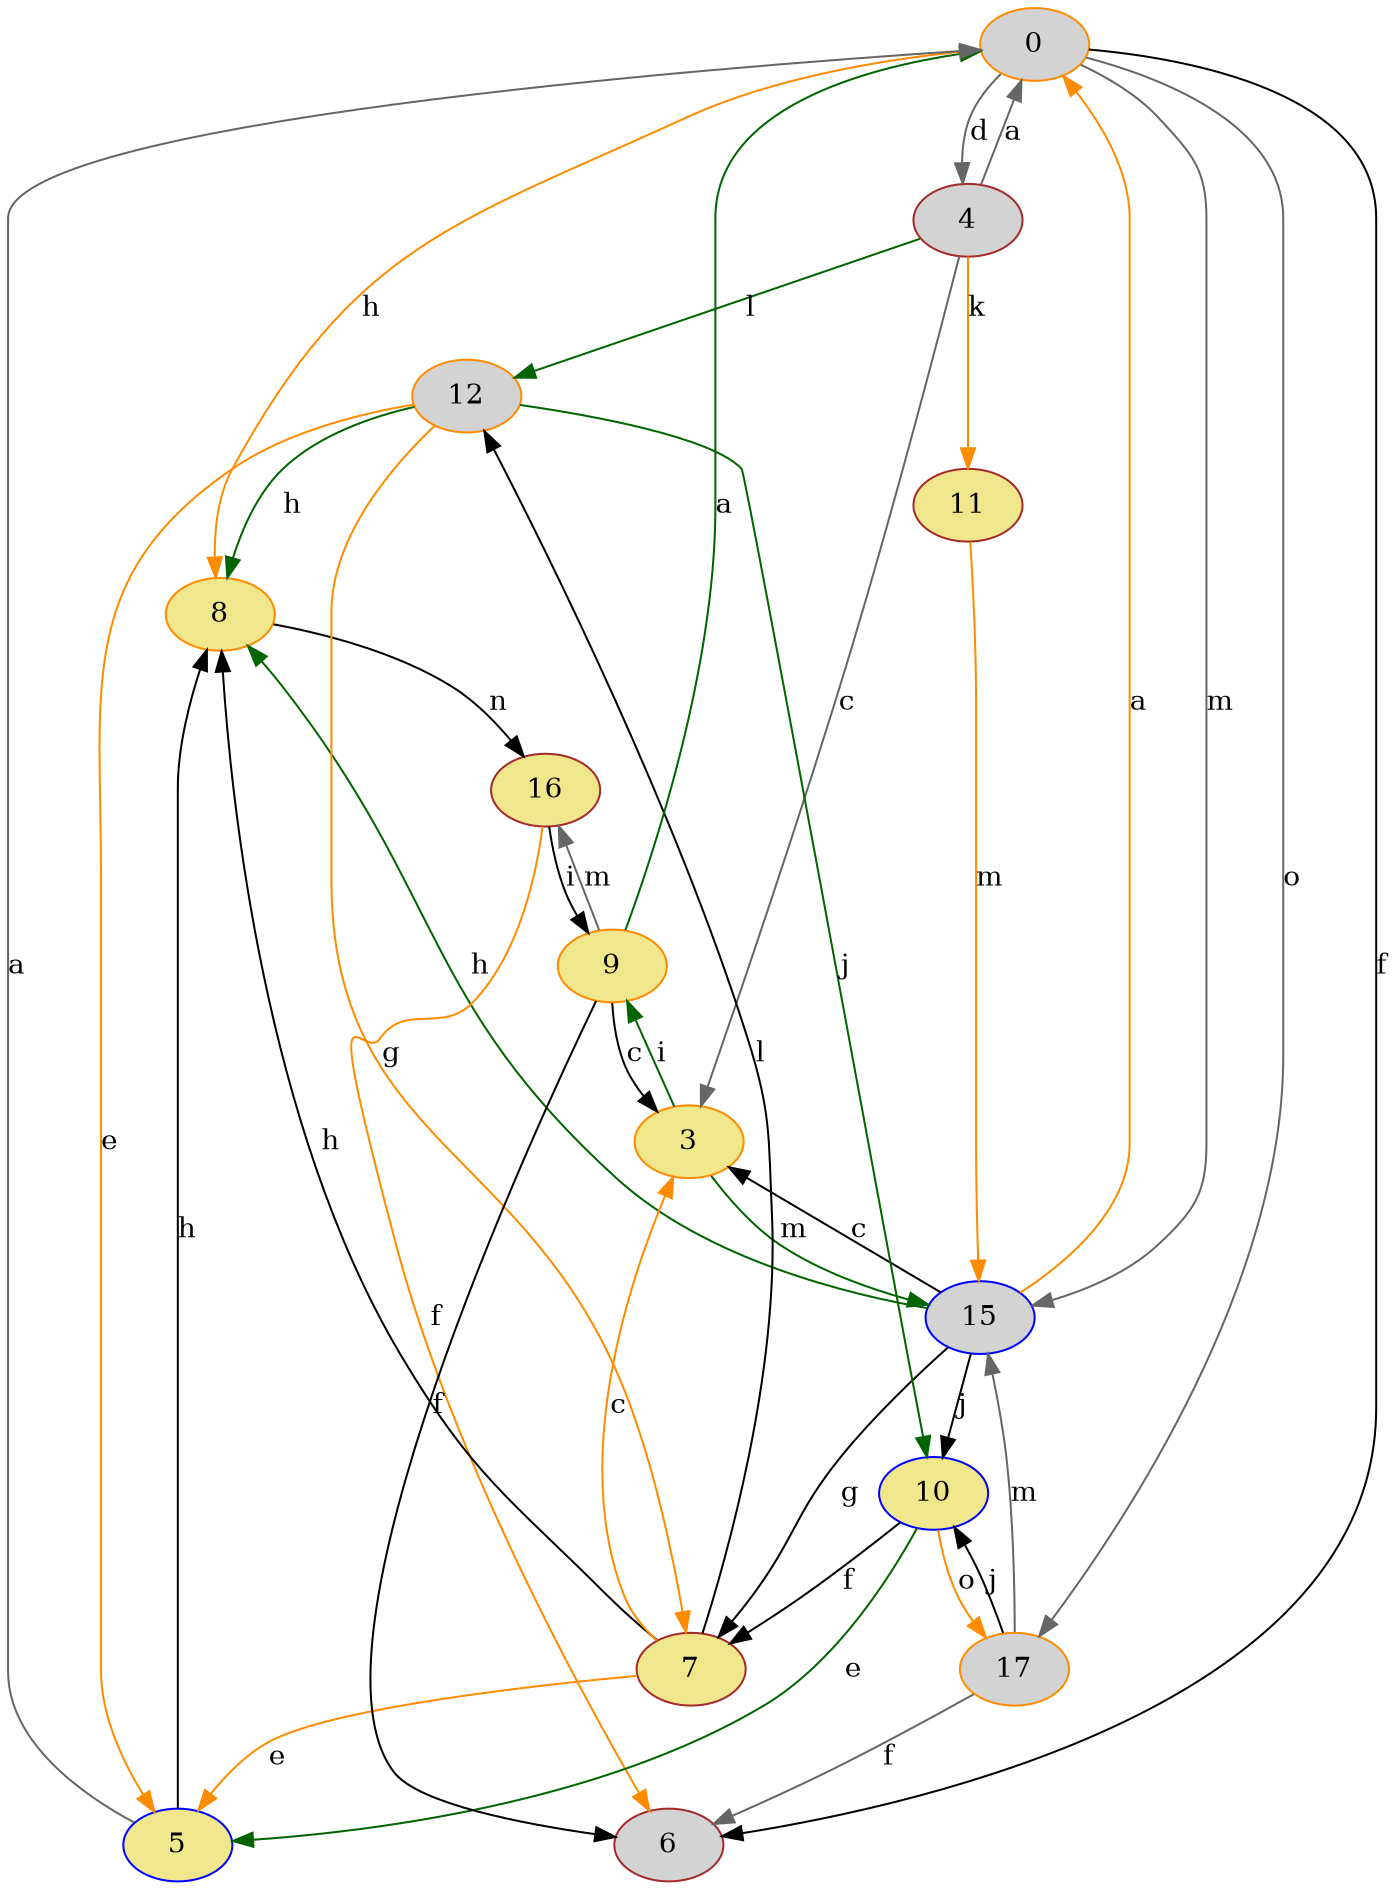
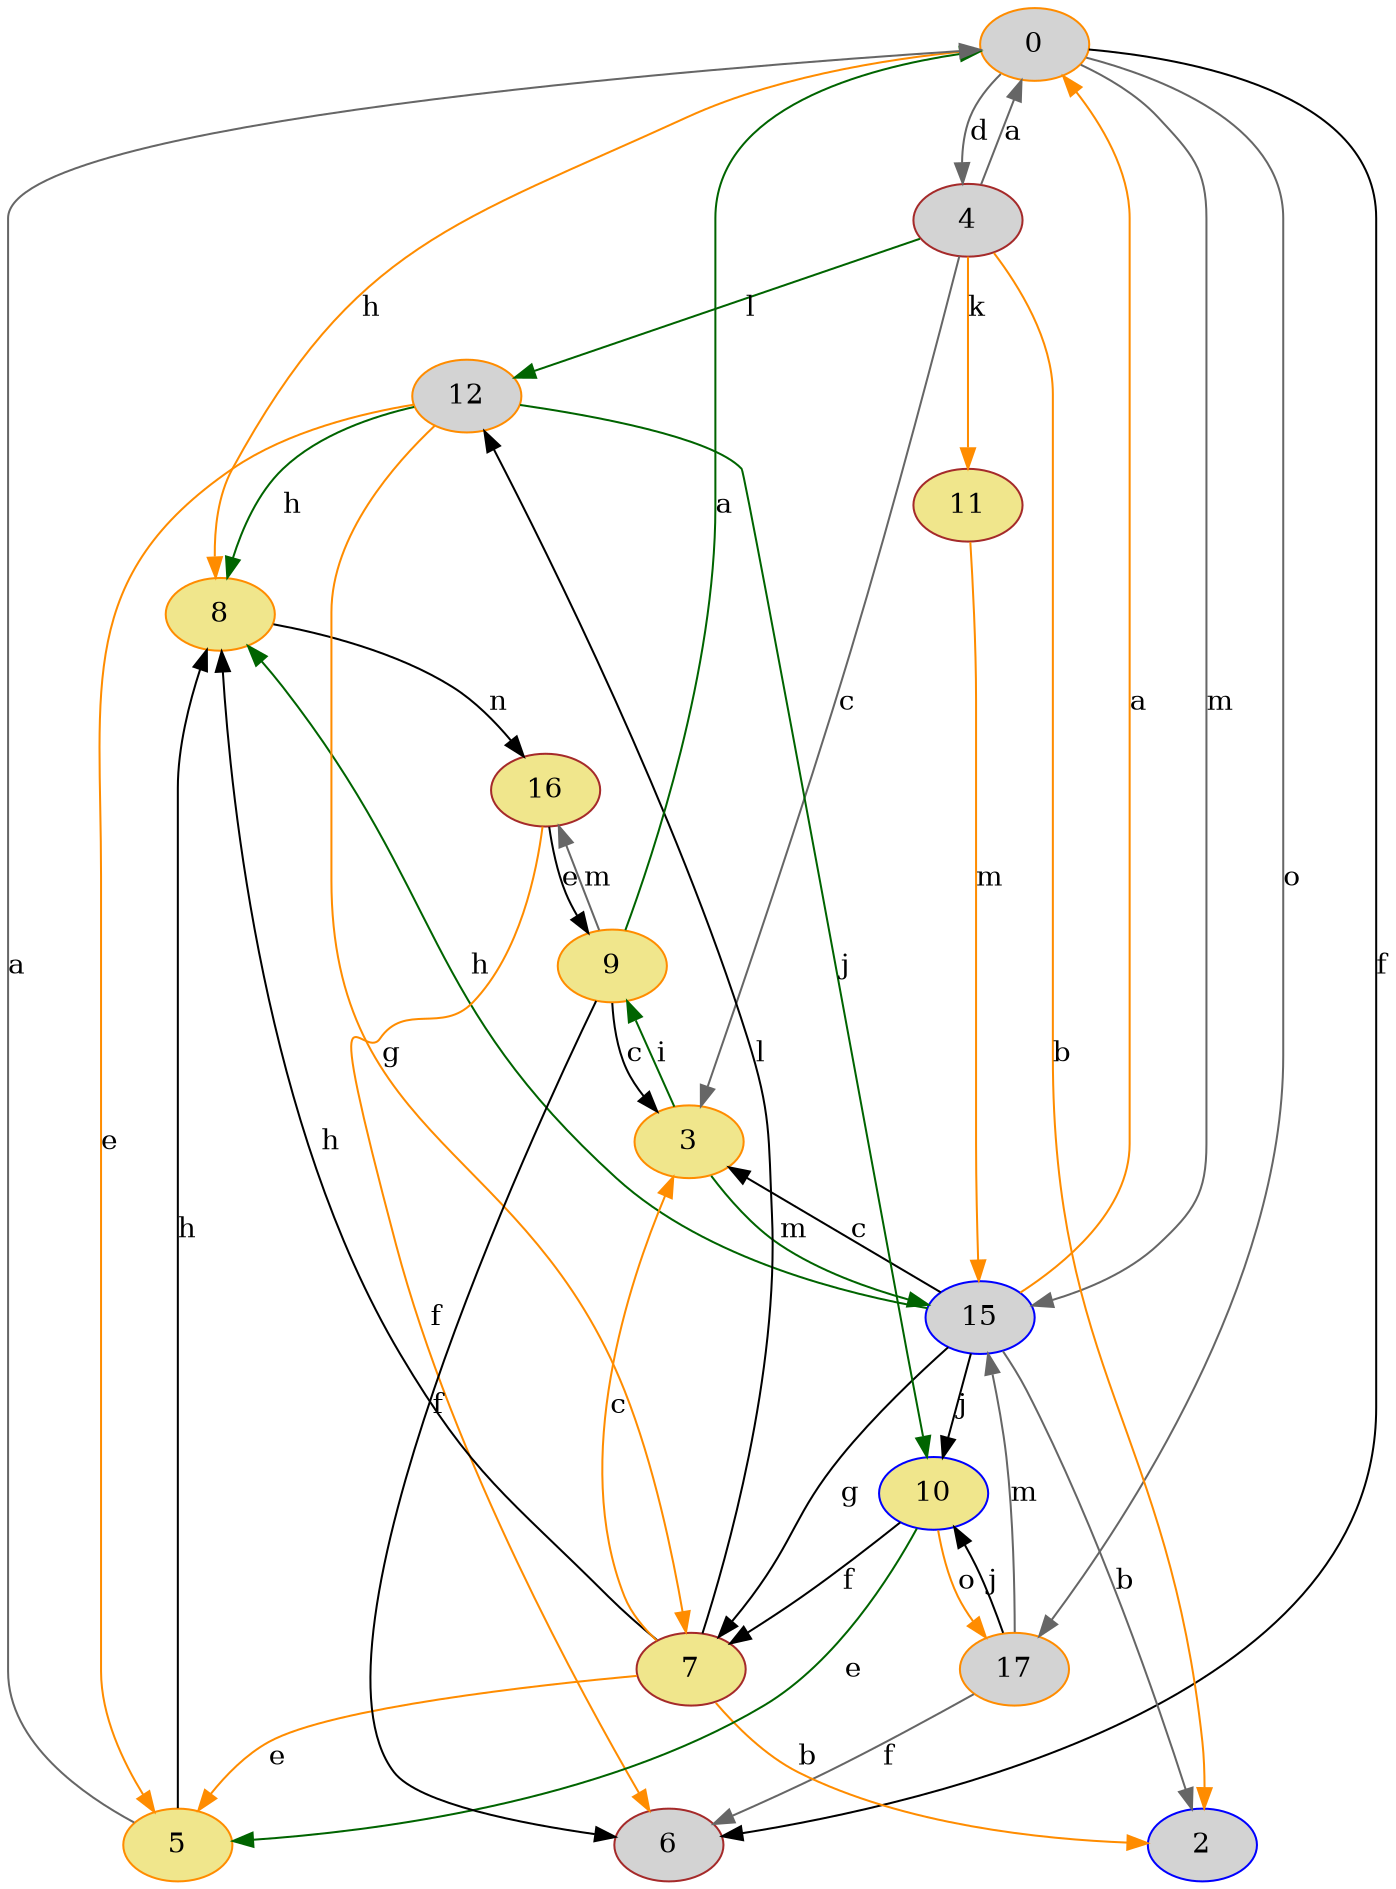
(571, 878) -> (571, 878)
(178, 1845) -> (178, 1845)
none -> (1202, 1845)
